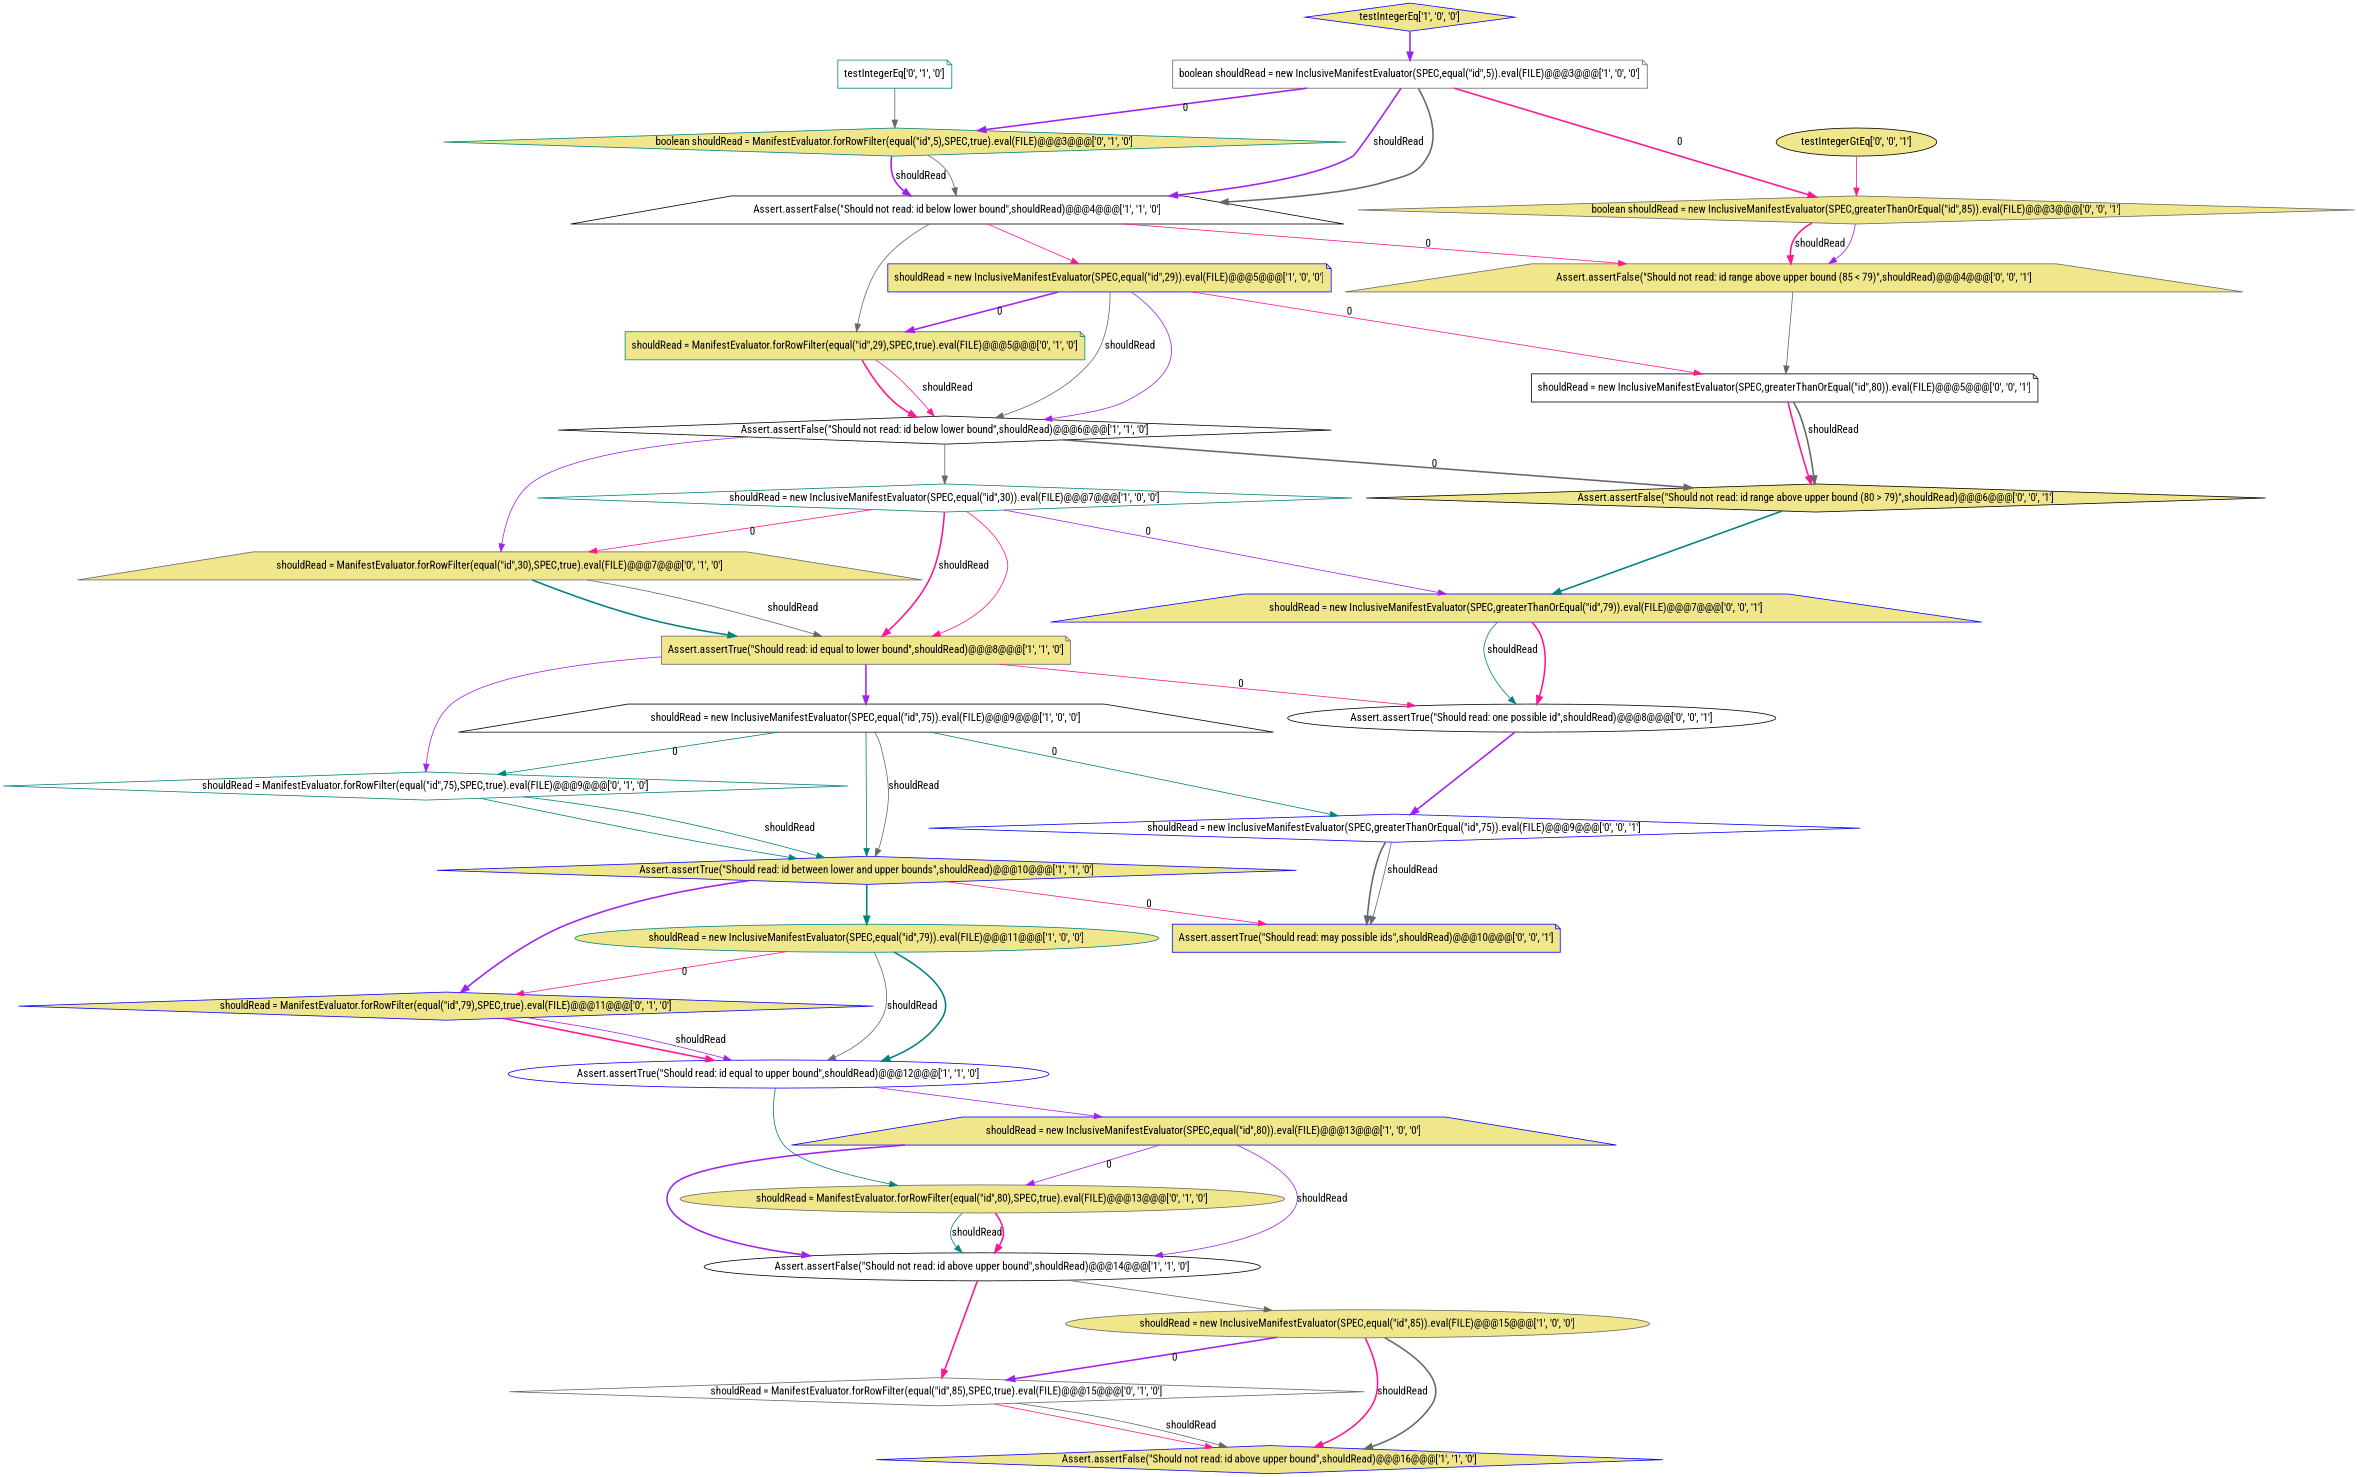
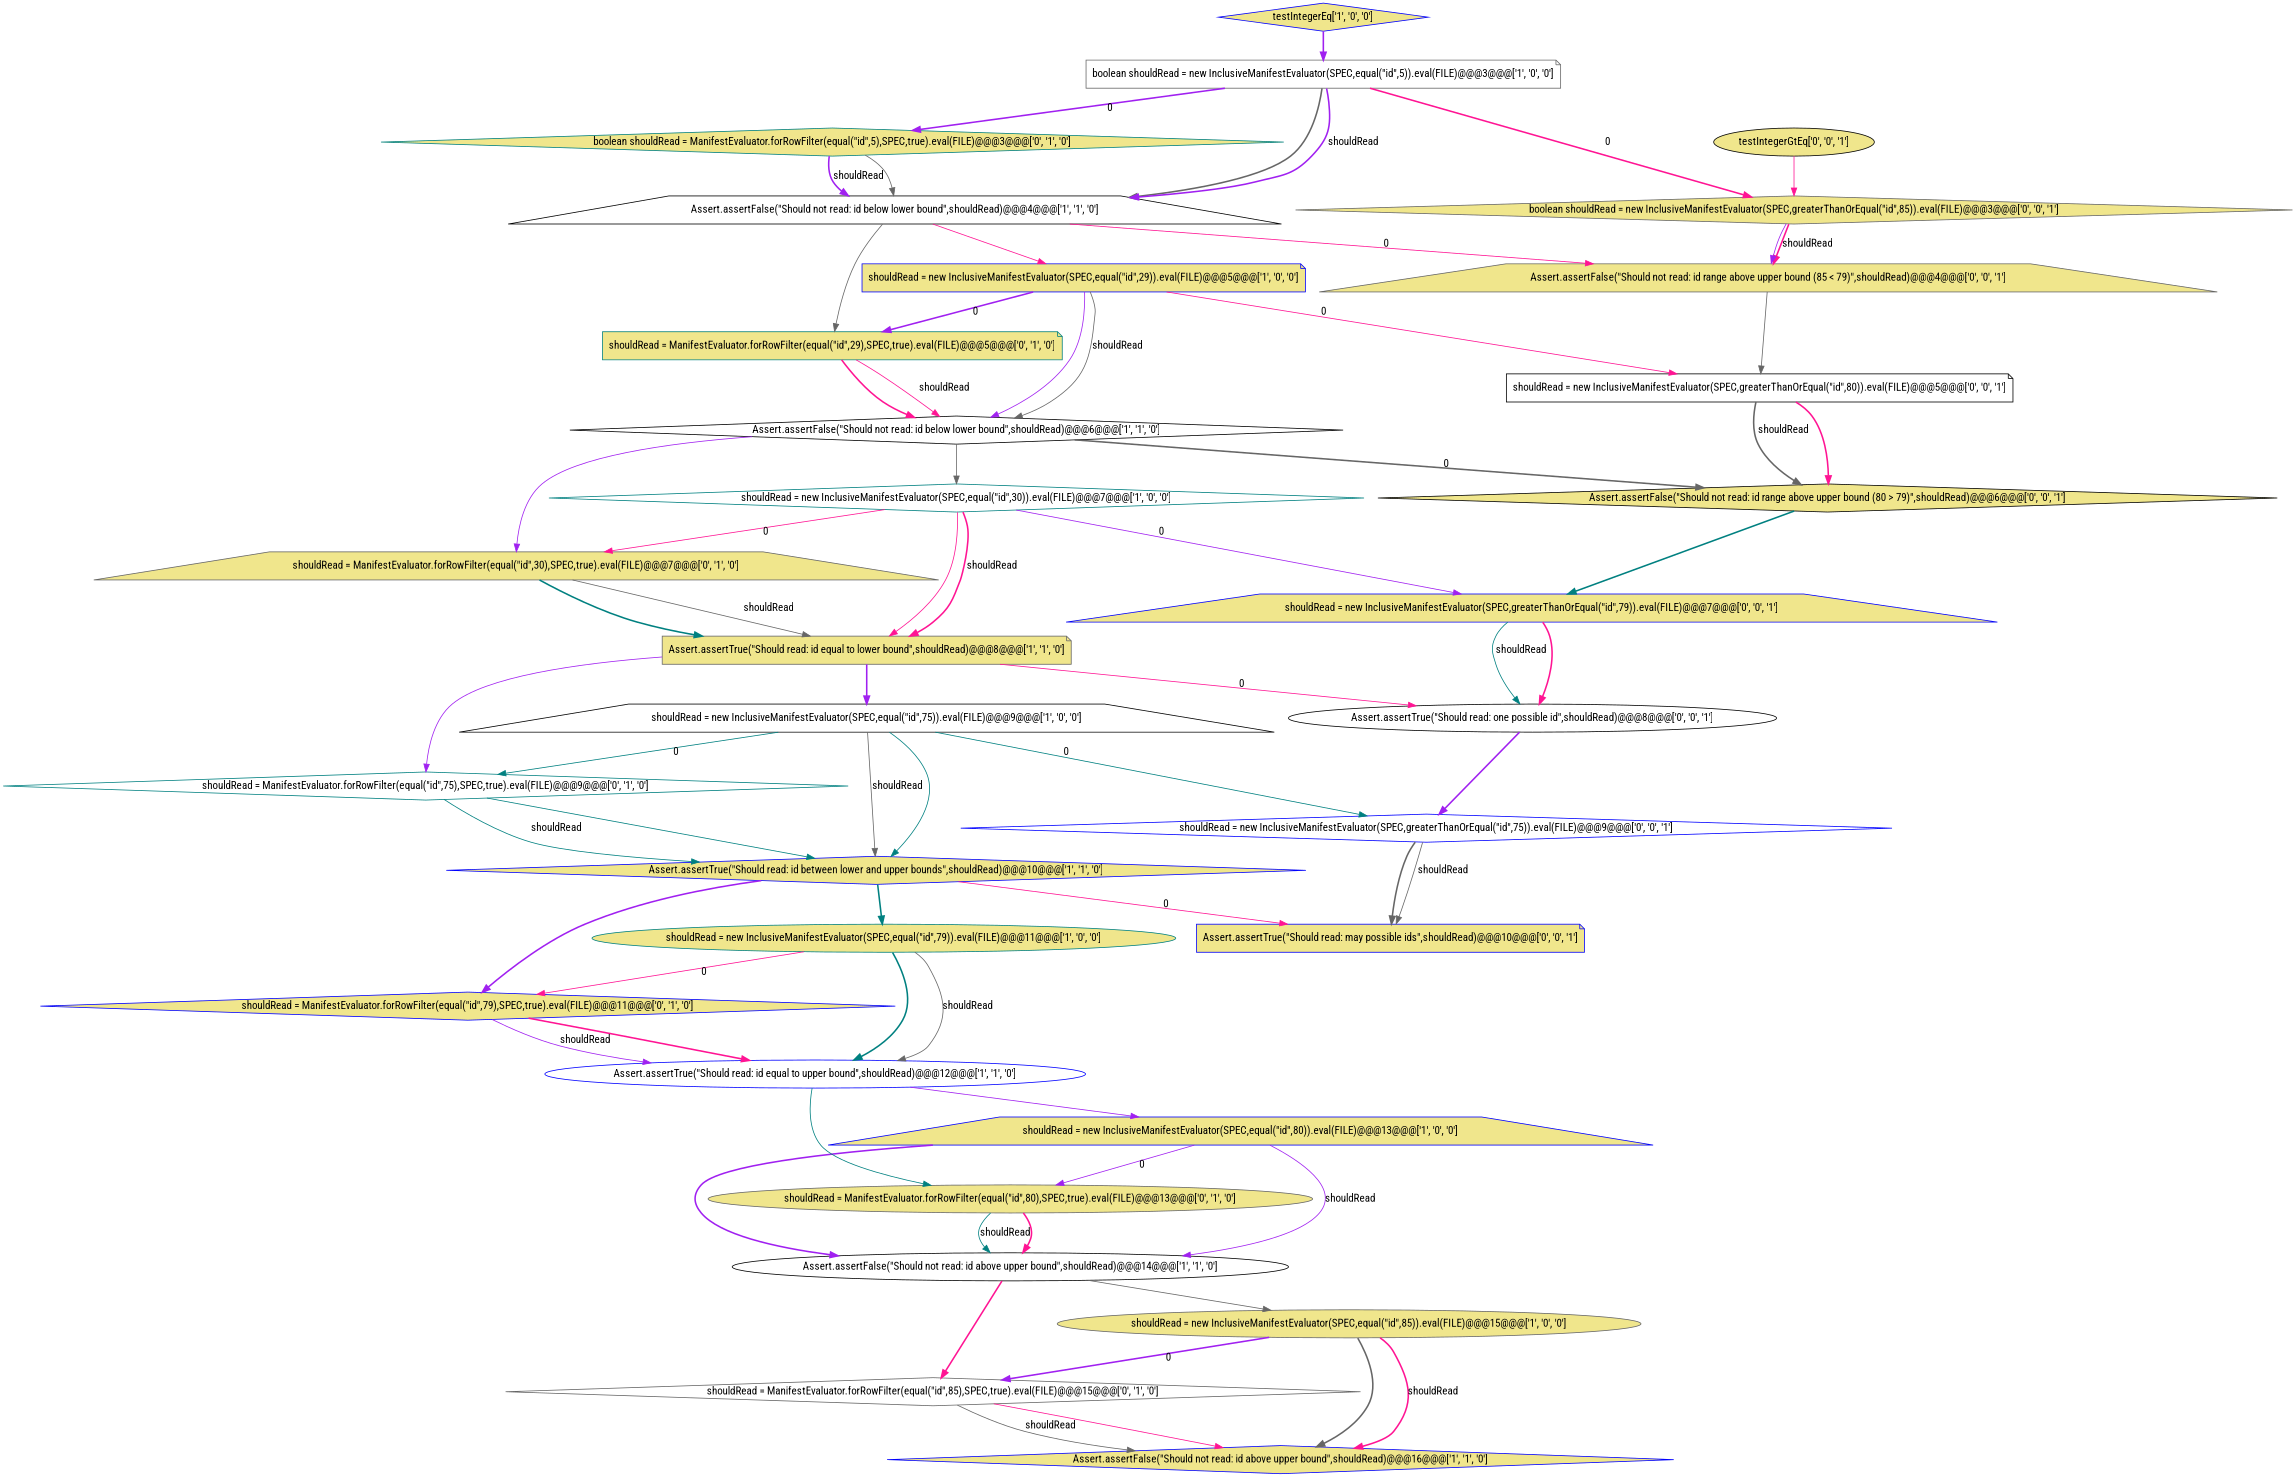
(895, 74) -> none
